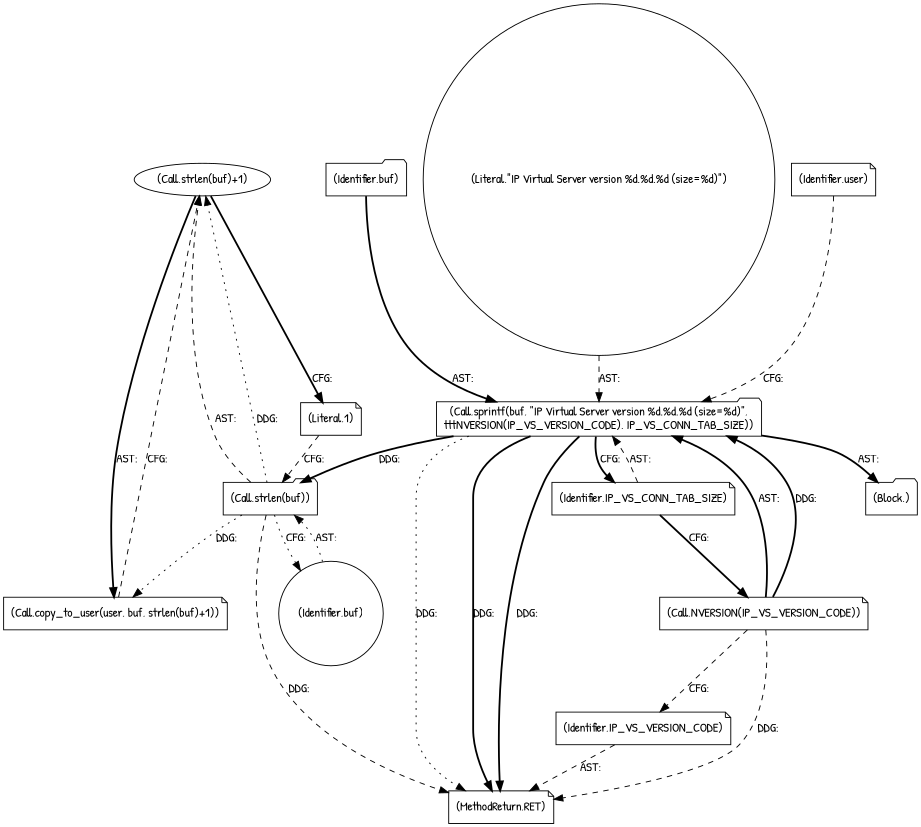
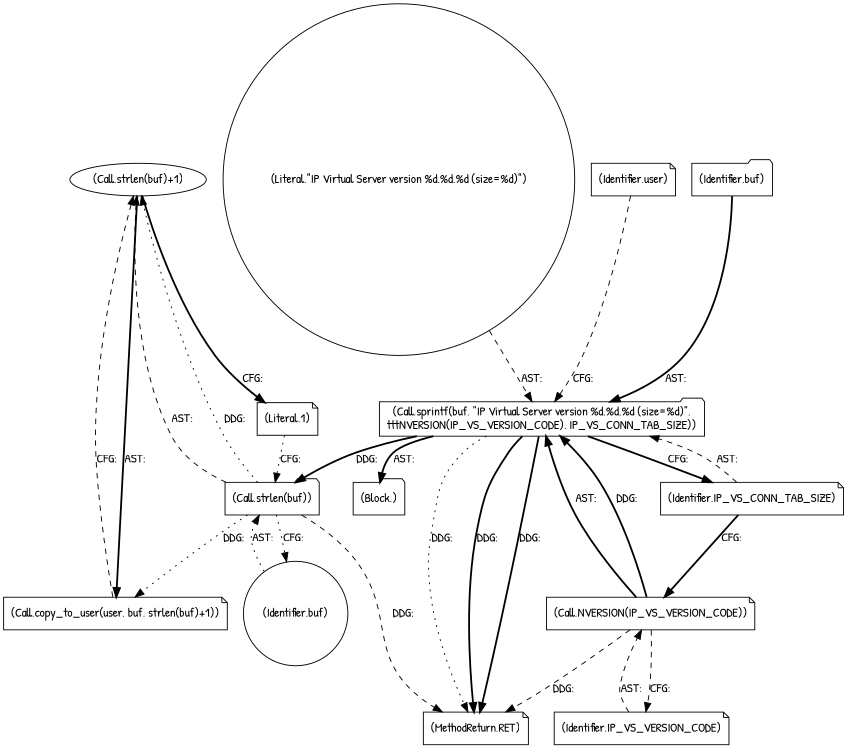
(303, 455) -> (281, 454)
(576, 766) -> (623, 675)
